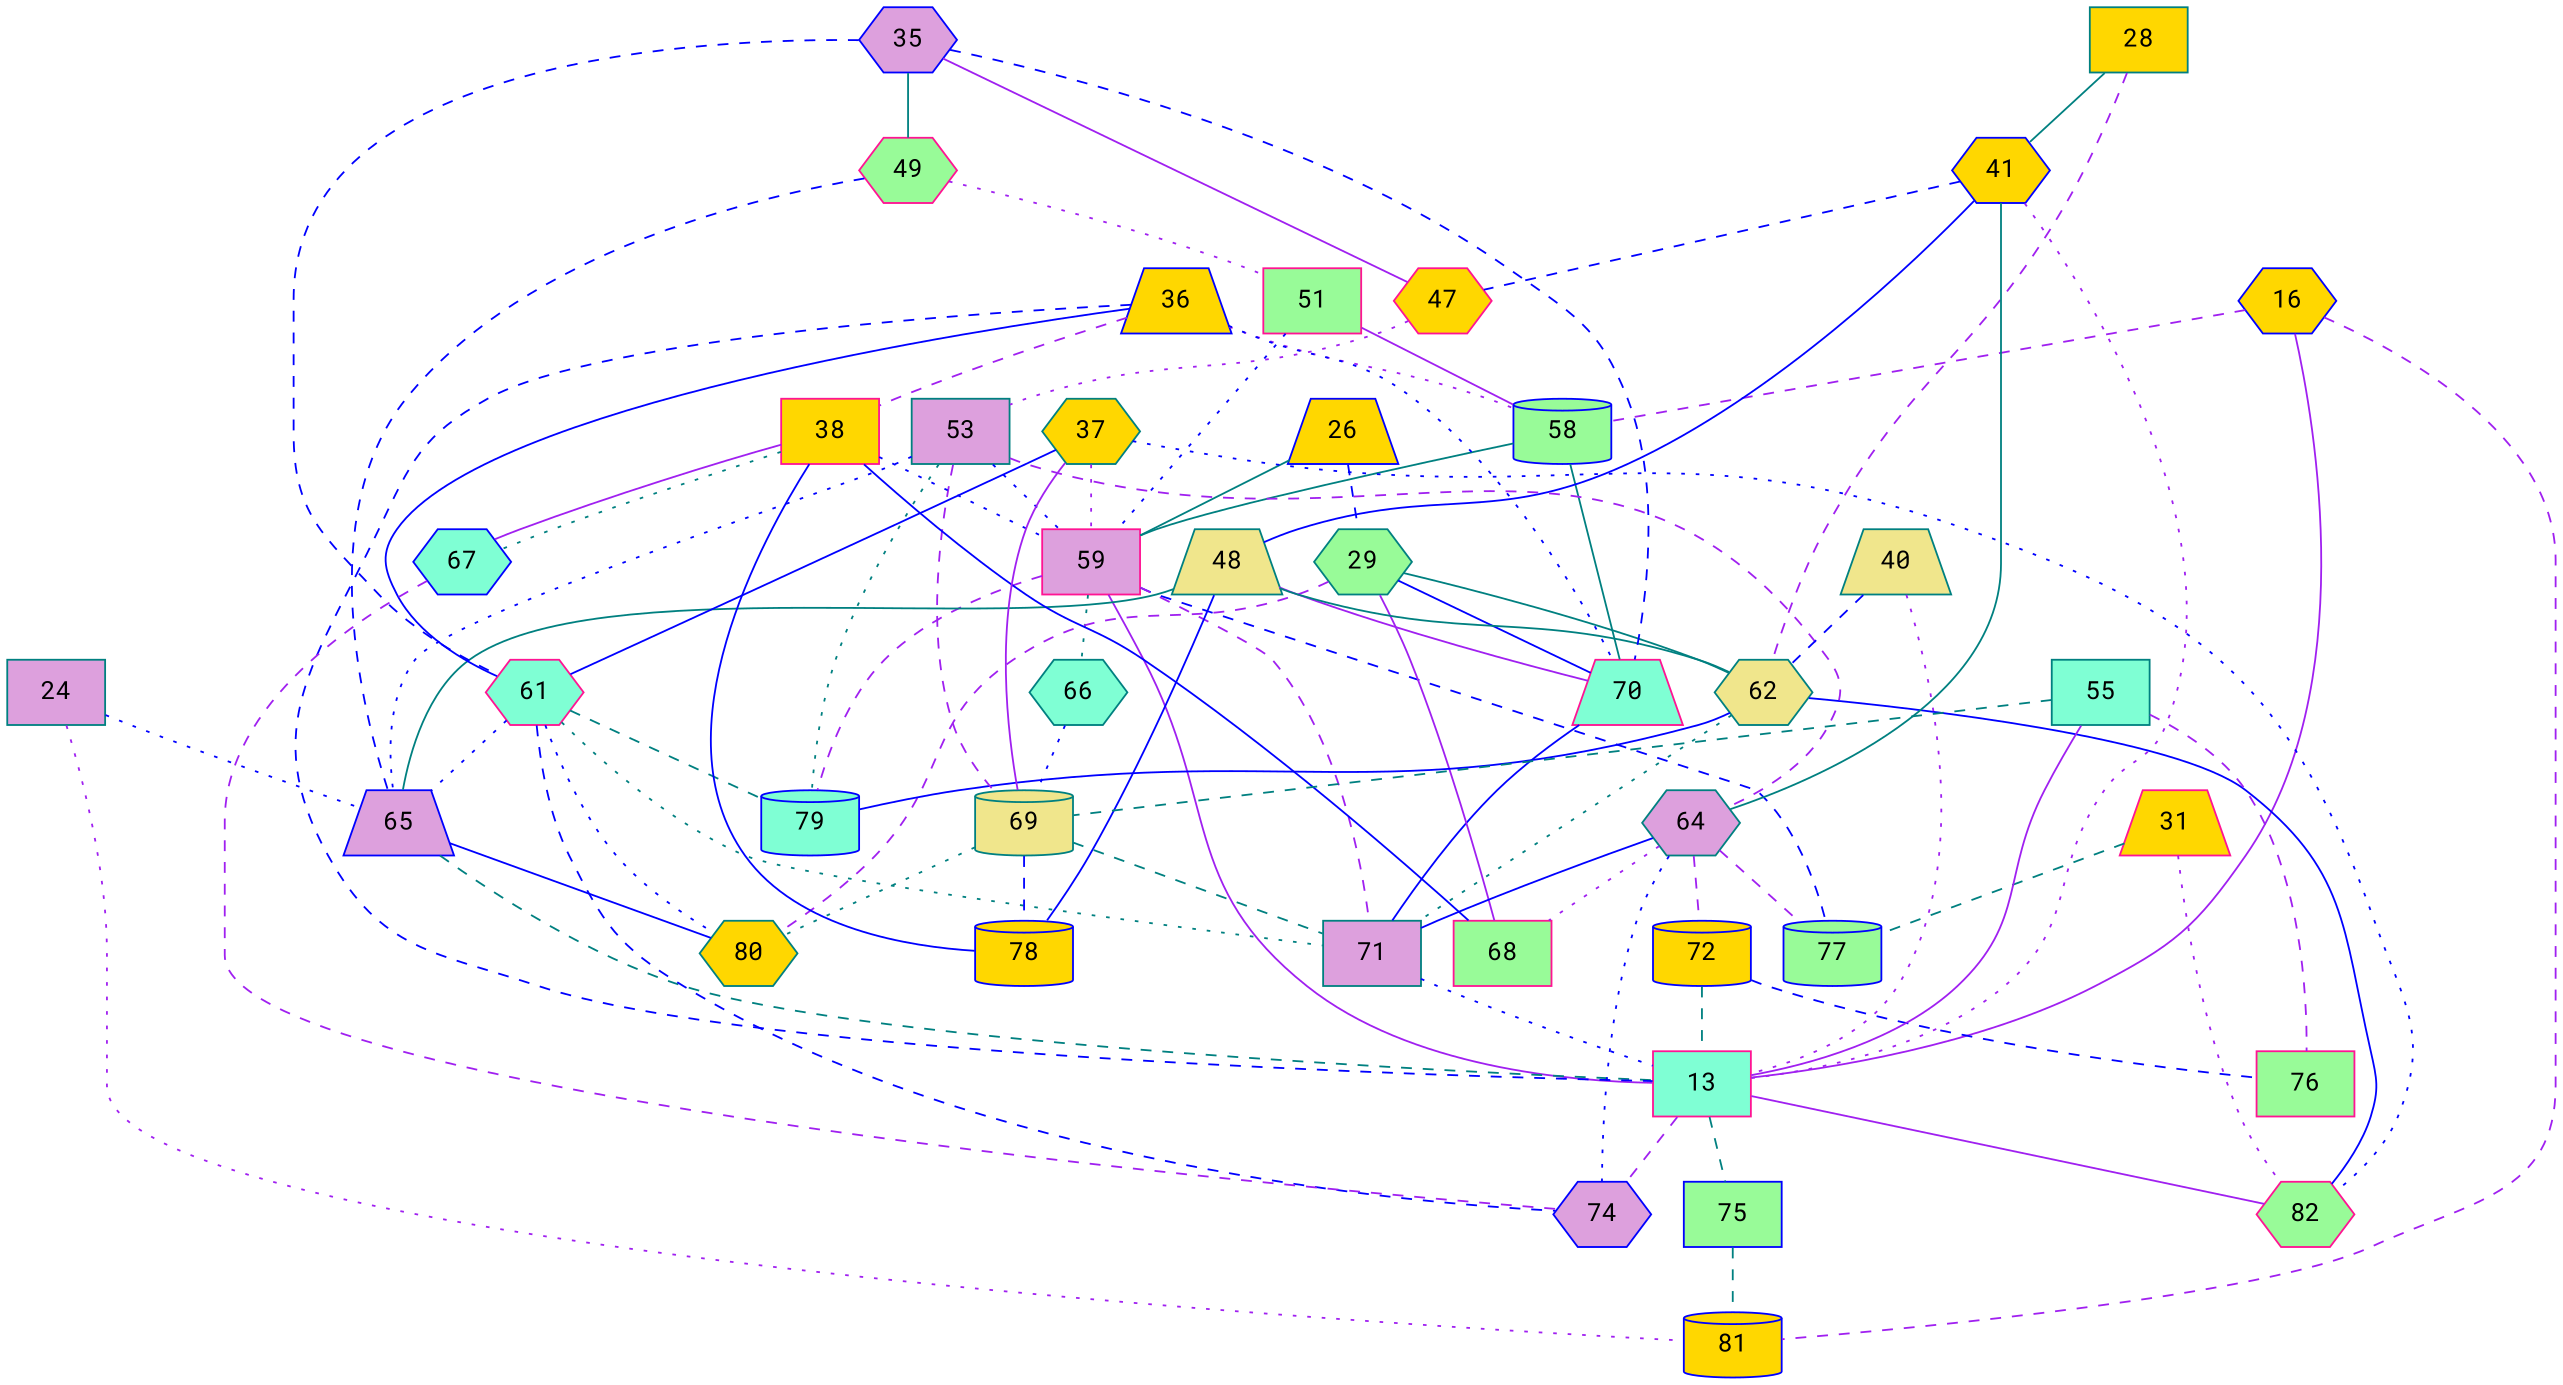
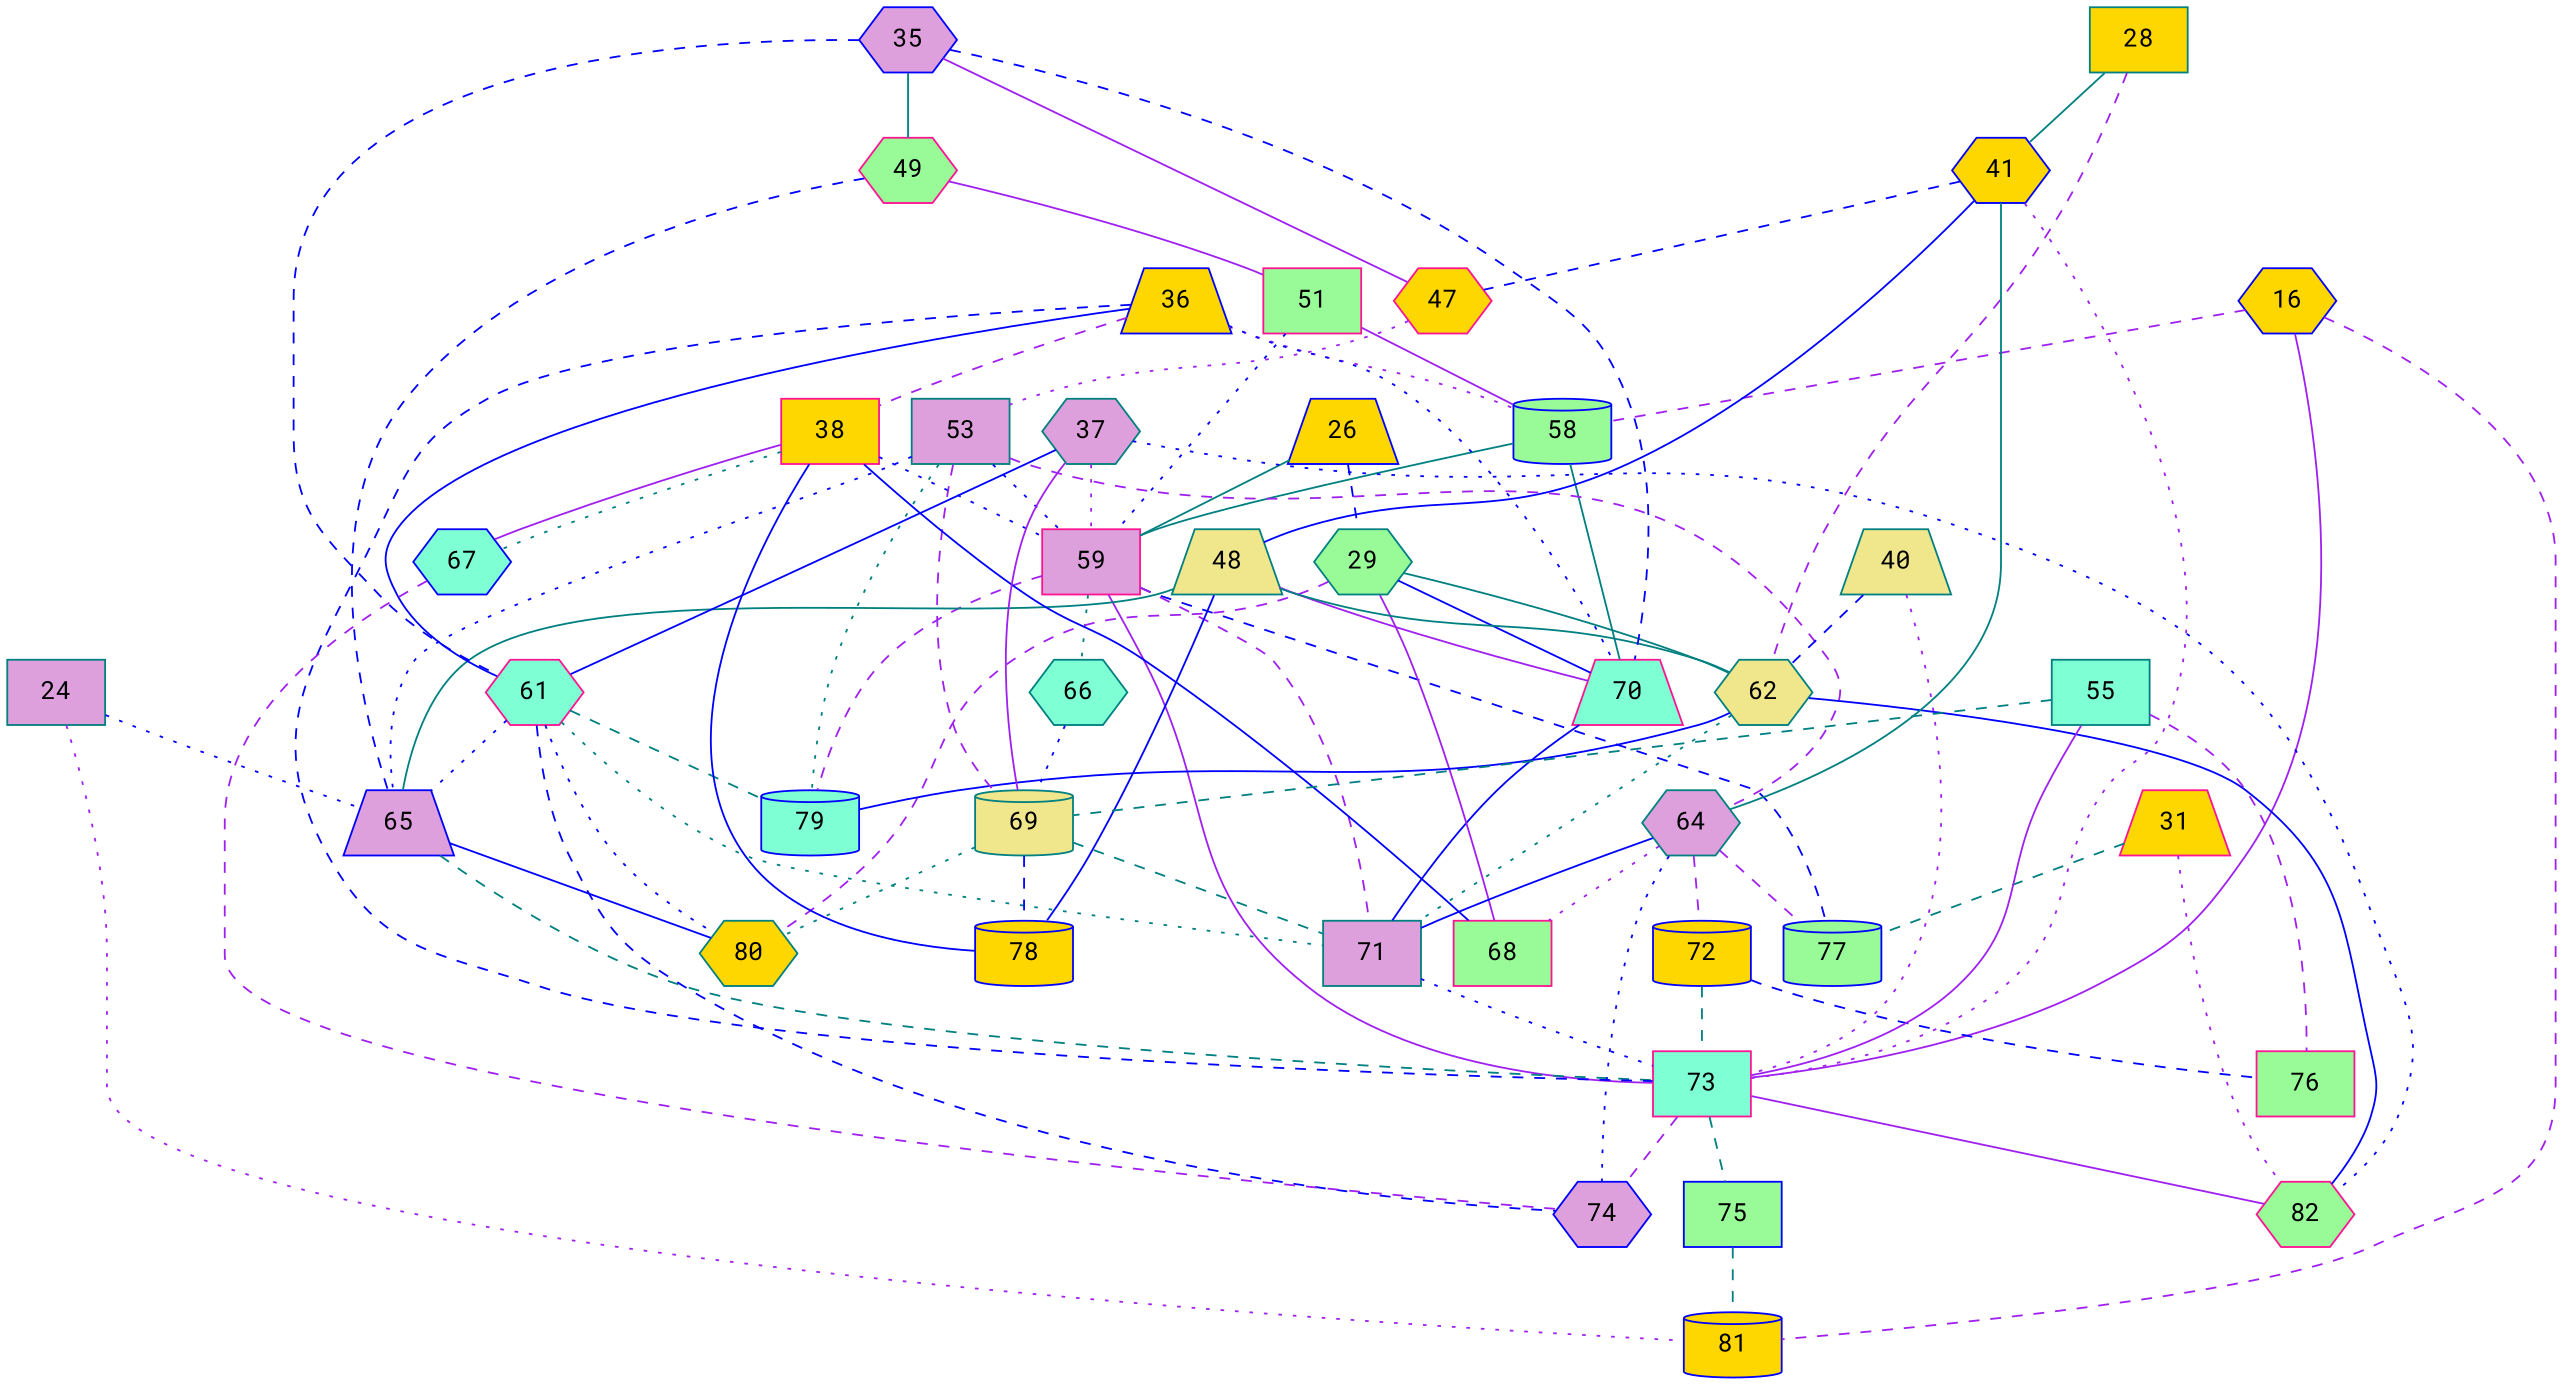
(1107, 223) -> (1107, 223)
(1091, 431) -> (1091, 431)
(1702, 1084) -> (1702, 1084)
